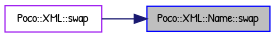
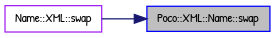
(53, 19) -> (53, 19)
